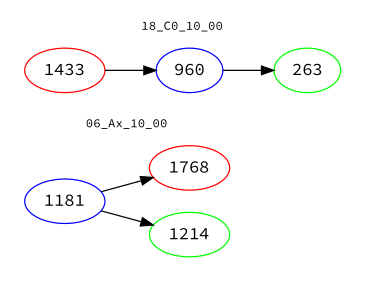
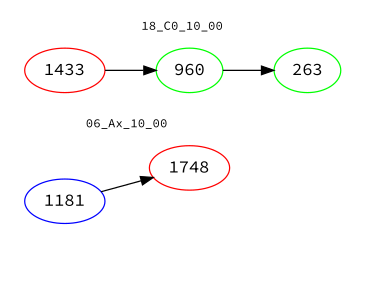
(190, 70) -> (190, 70)
(190, 168) -> (190, 168)
(190, 235) -> none
